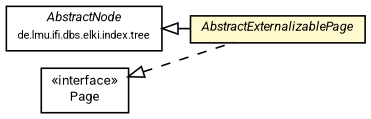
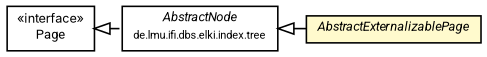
(189, 57) -> (116, 29)
